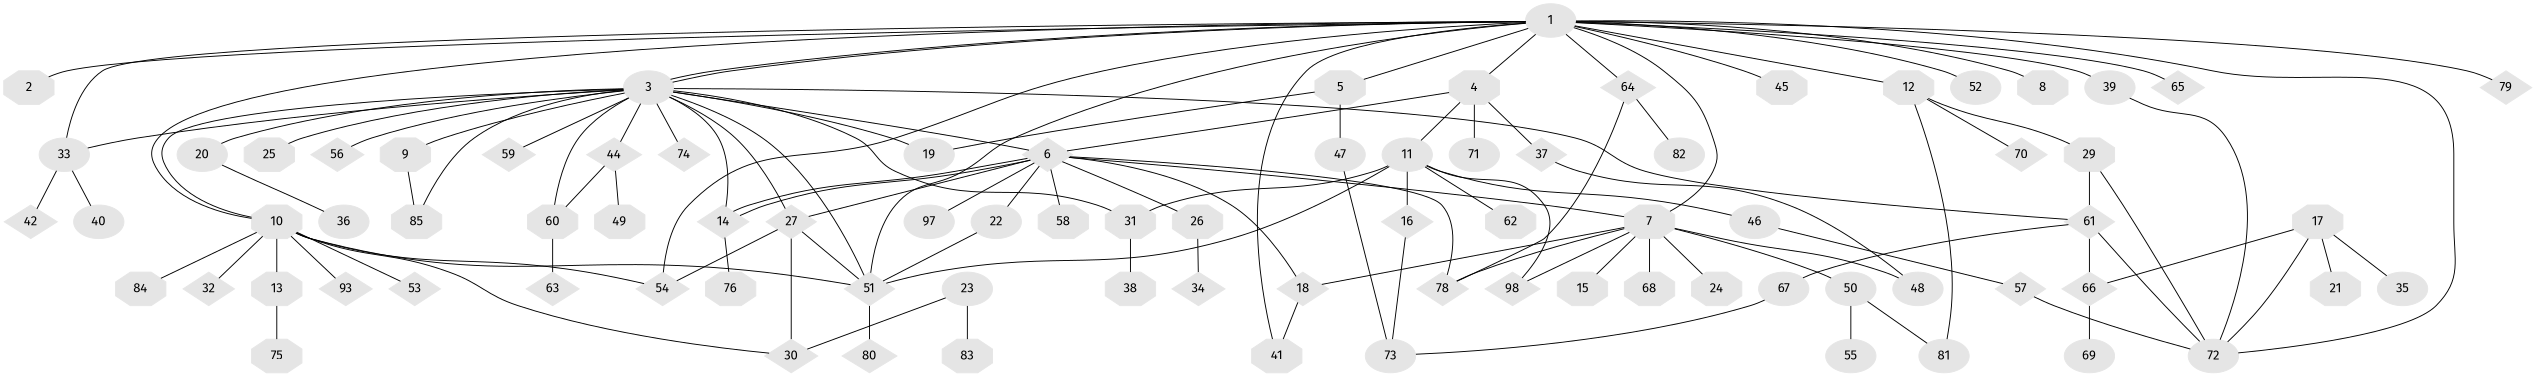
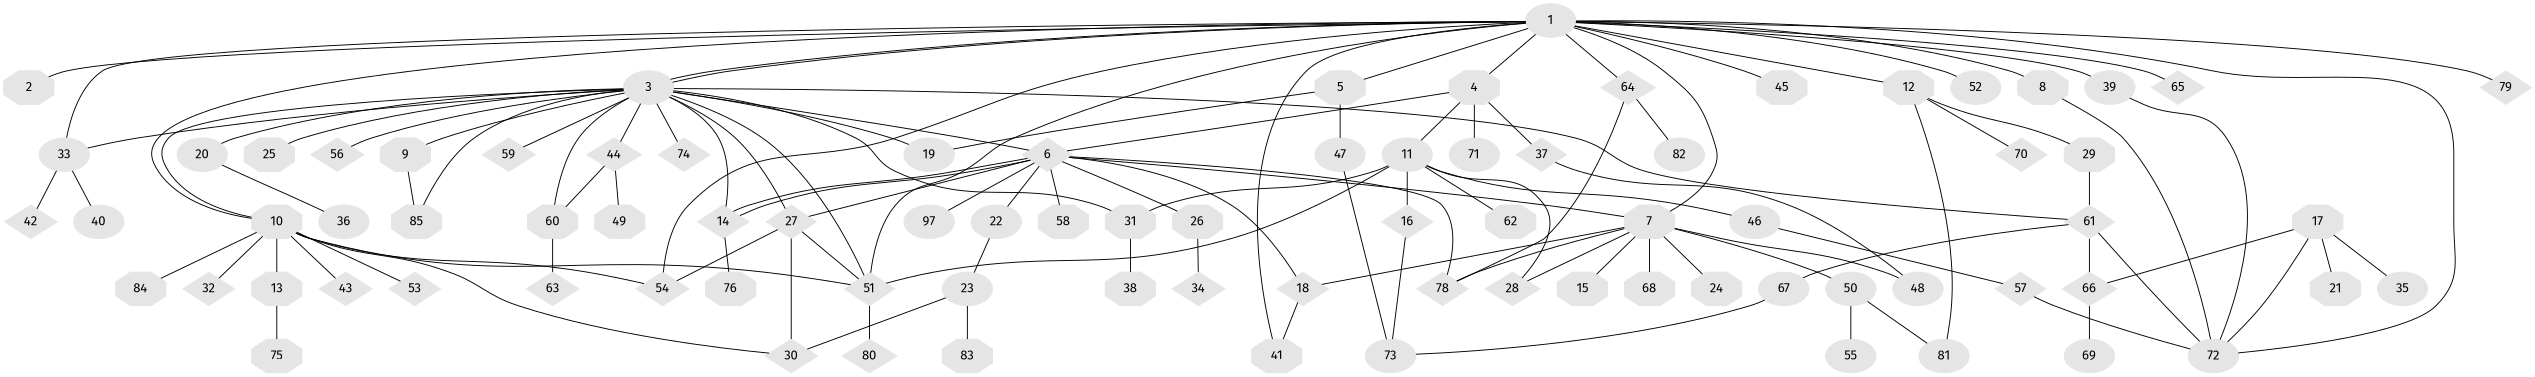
(2154, 255) -> (2164, 200)
(930, 257) -> (982, 255)
(346, 289) -> (346, 289)
(1513, 289) -> (1513, 289)
